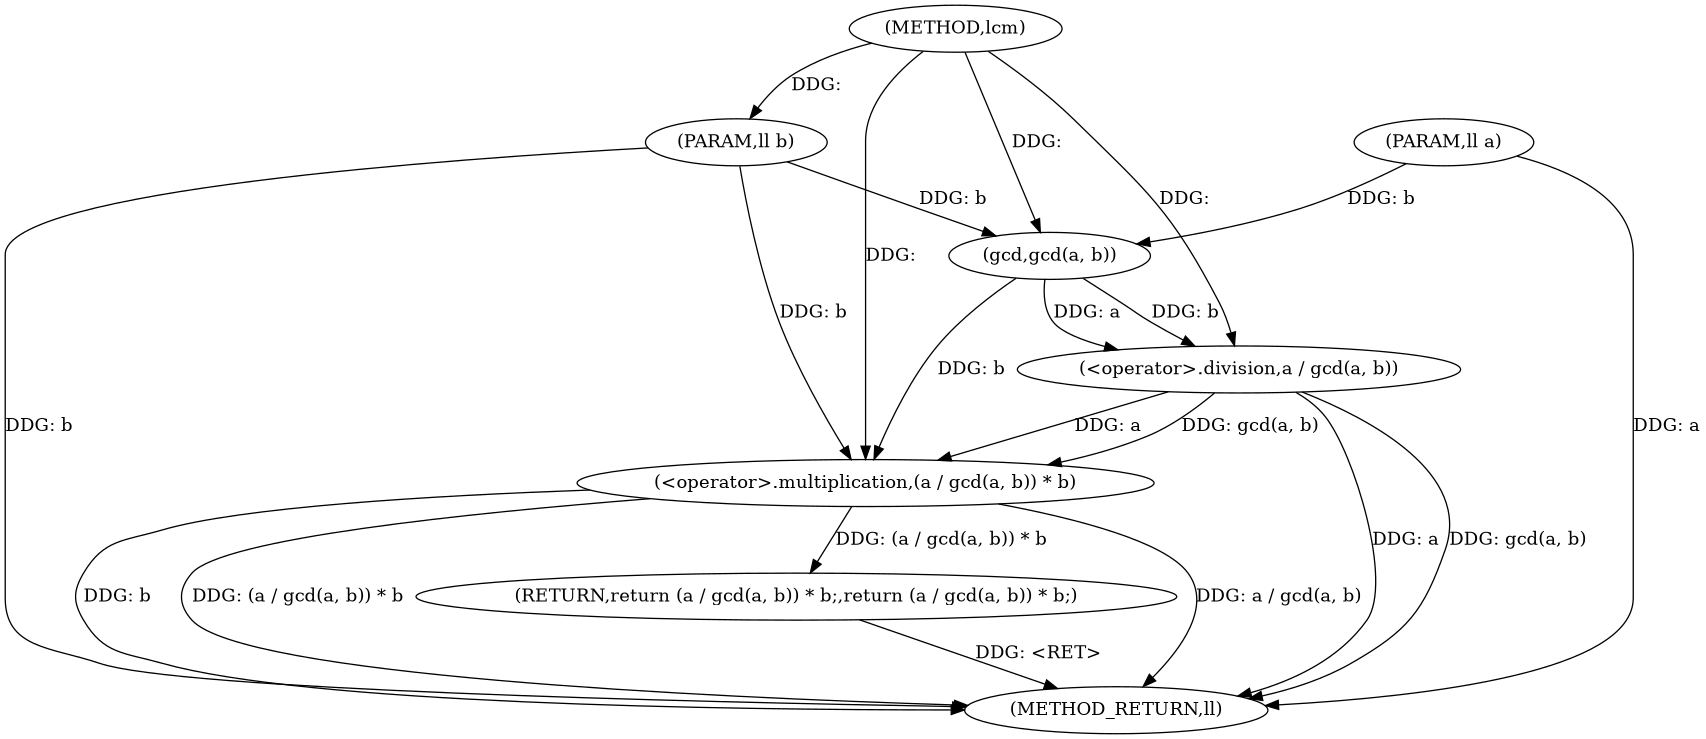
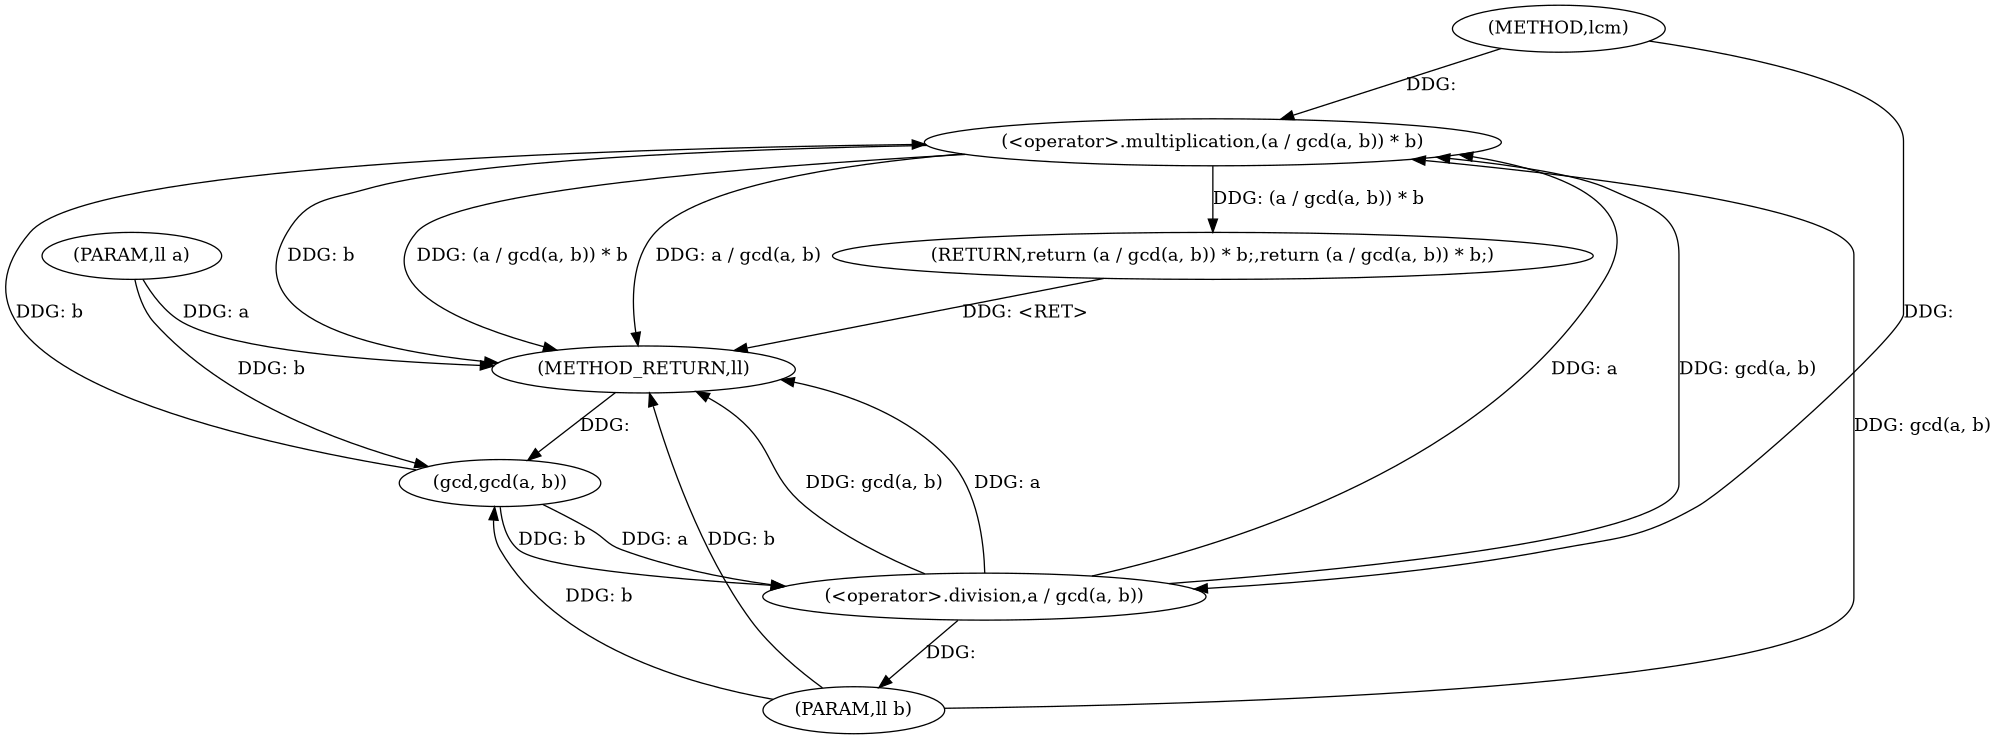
(809, 66) -> (923, 650)
(1000, 136) -> (577, 422)
(813, 313) -> (1923, 426)
